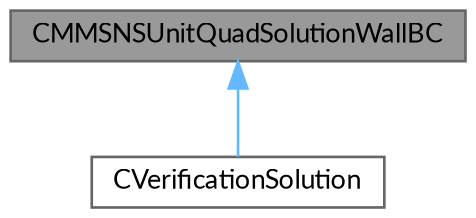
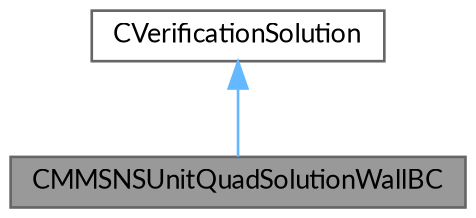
(238, 123) -> (238, 123)
